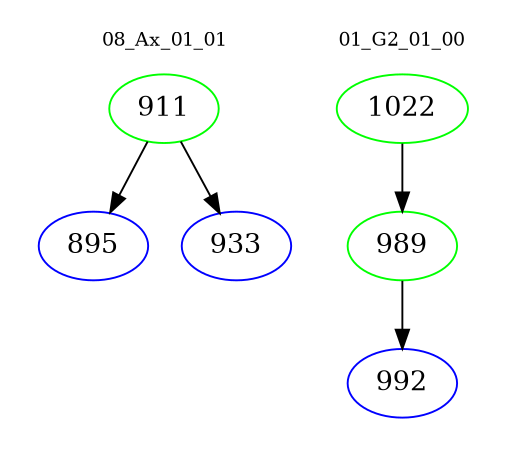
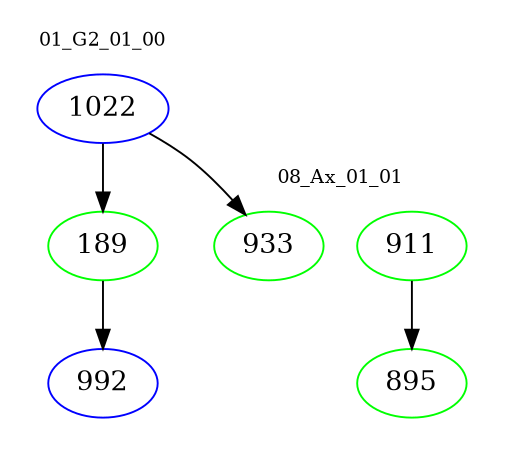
(402, 109) -> (103, 109)
(196, 169) -> (210, 177)
(93, 246) -> (412, 383)
(236, 246) -> (269, 246)
(402, 246) -> (103, 246)
